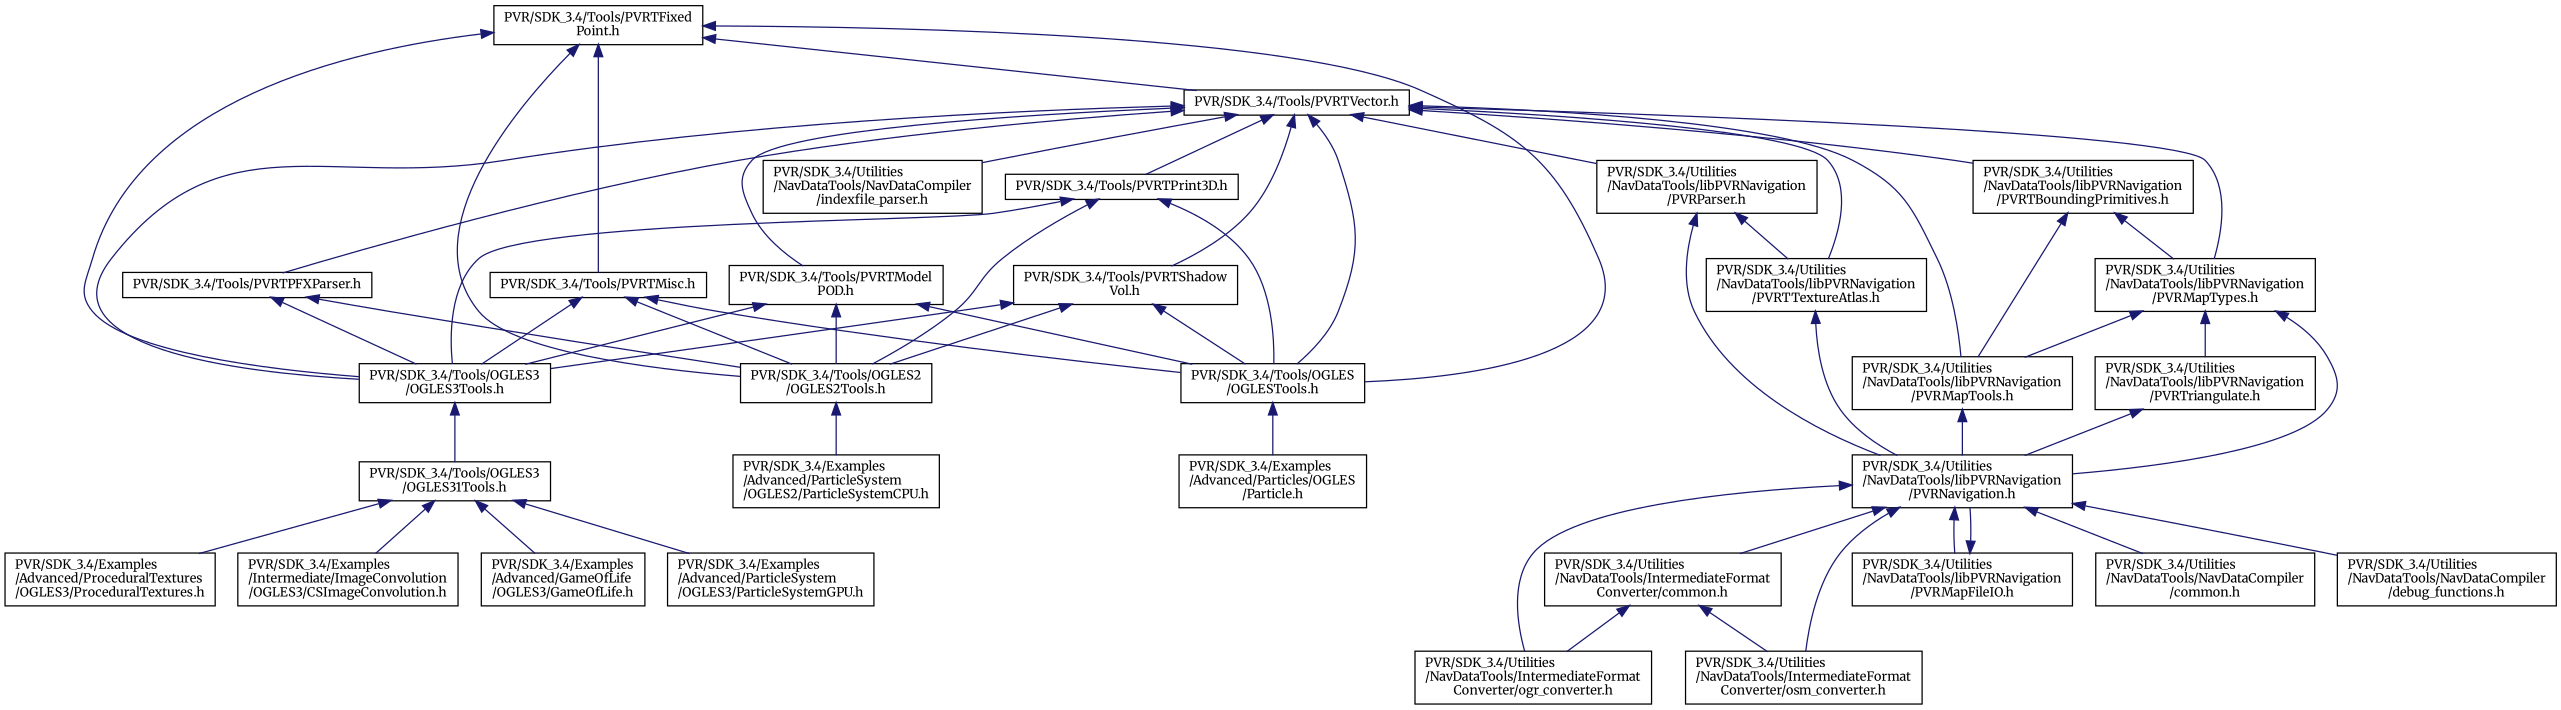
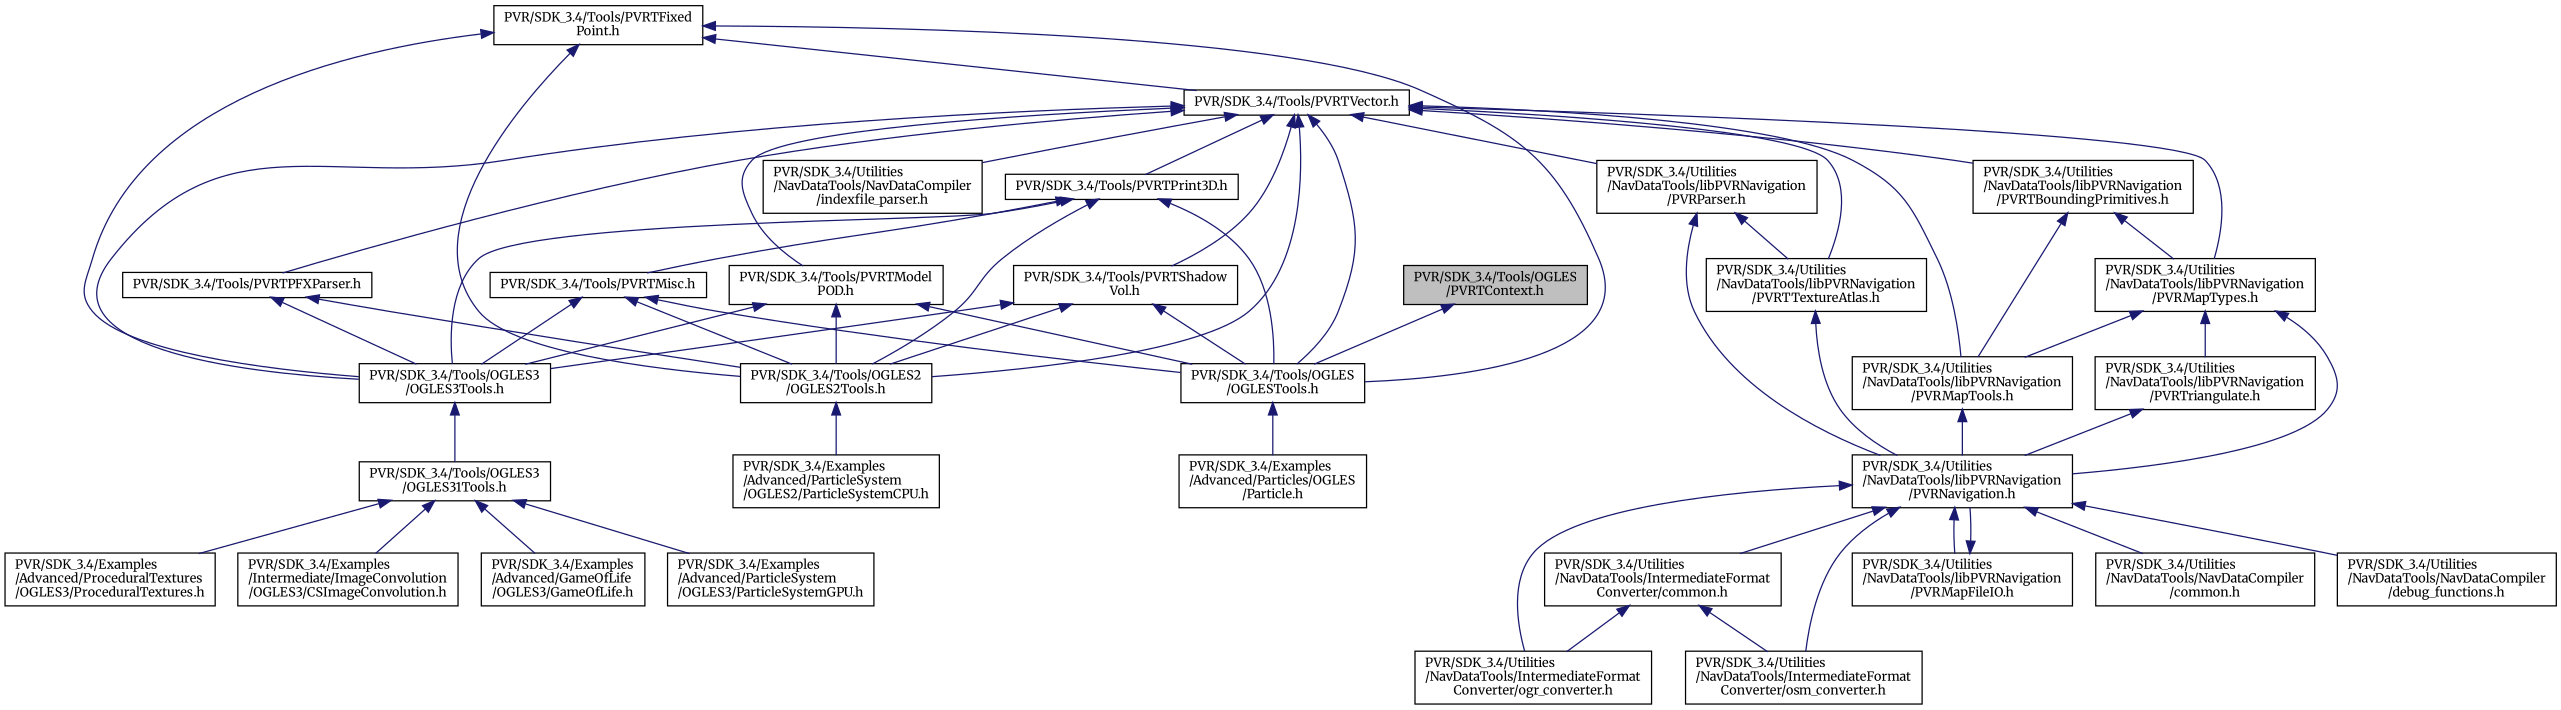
(598, 165) -> (851, 236)
none -> (1496, 285)
none -> (1191, 338)
